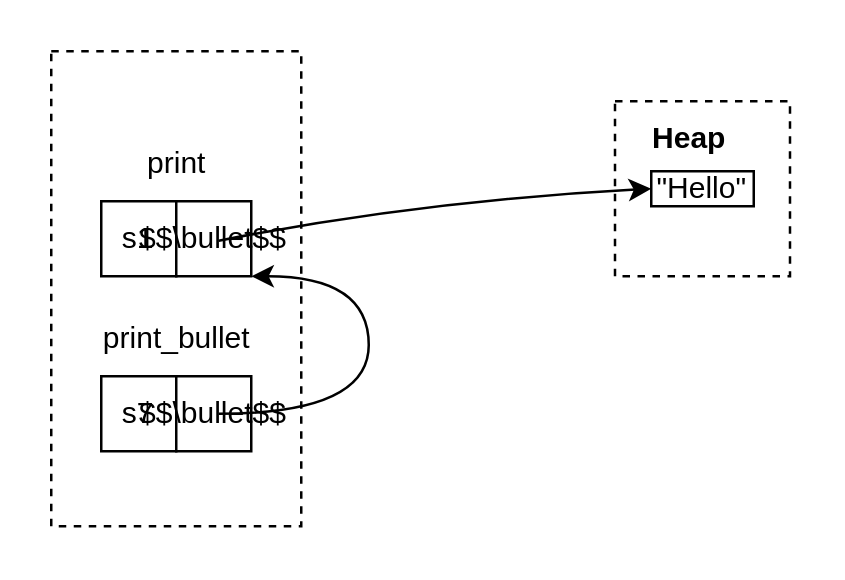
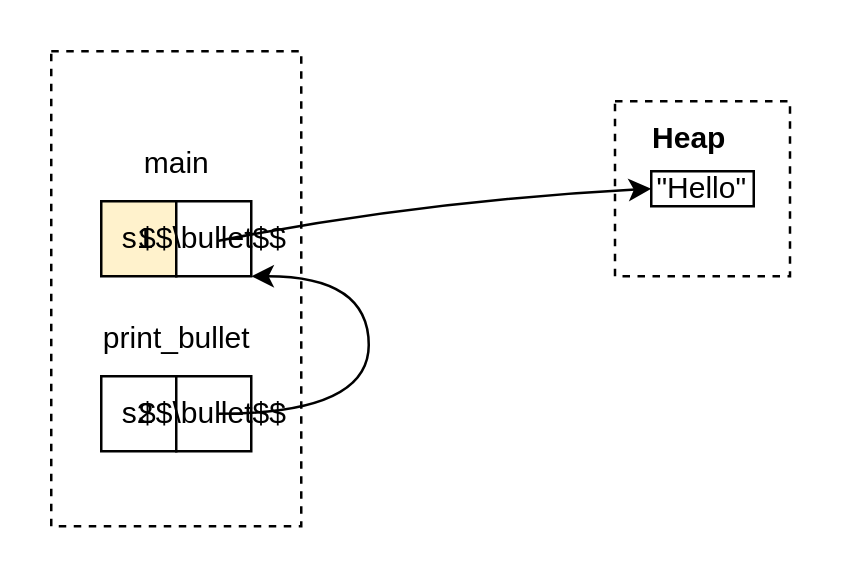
(178, 164) -> (178, 164)
(139, 239) -> (139, 239)
(139, 414) -> (139, 414)
